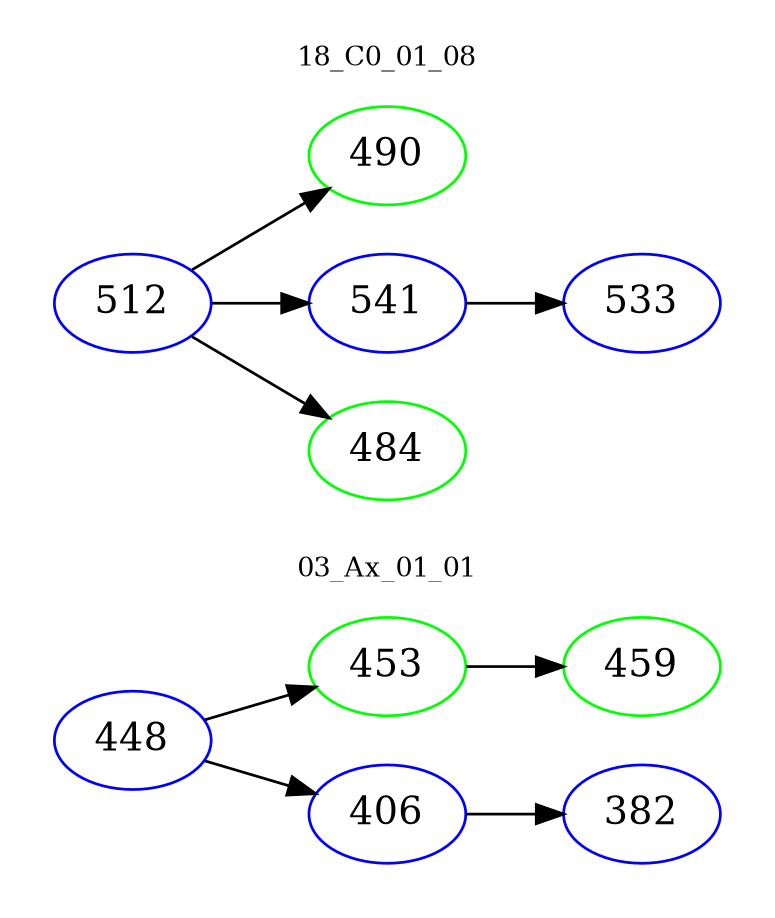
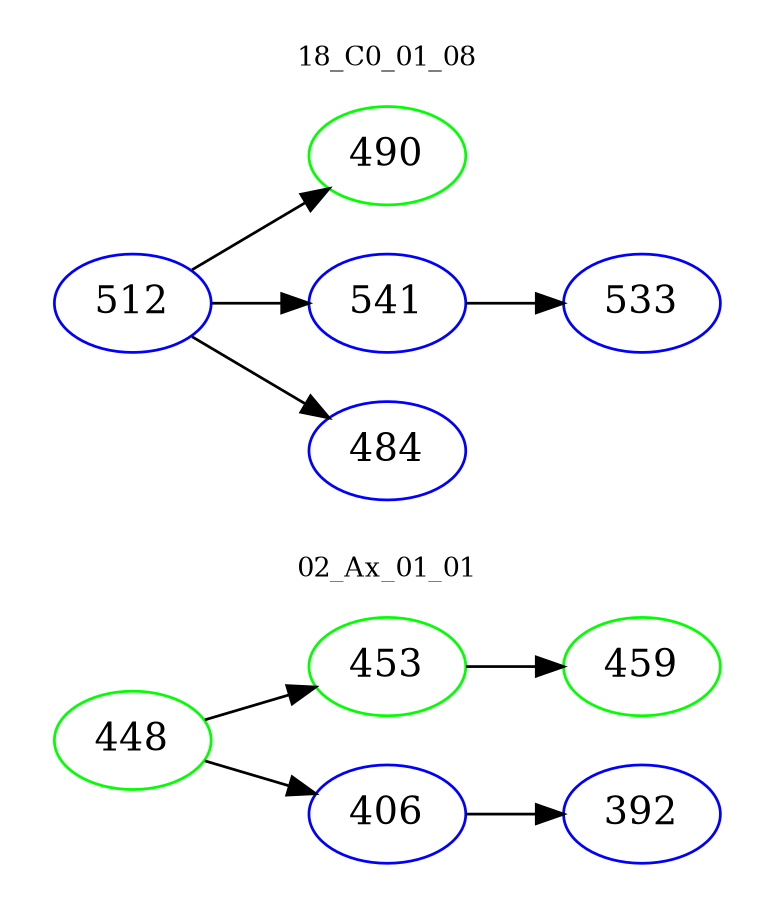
(387, 451) -> (387, 451)
(387, 570) -> (387, 570)
(133, 740) -> (133, 740)
(642, 814) -> (642, 814)
